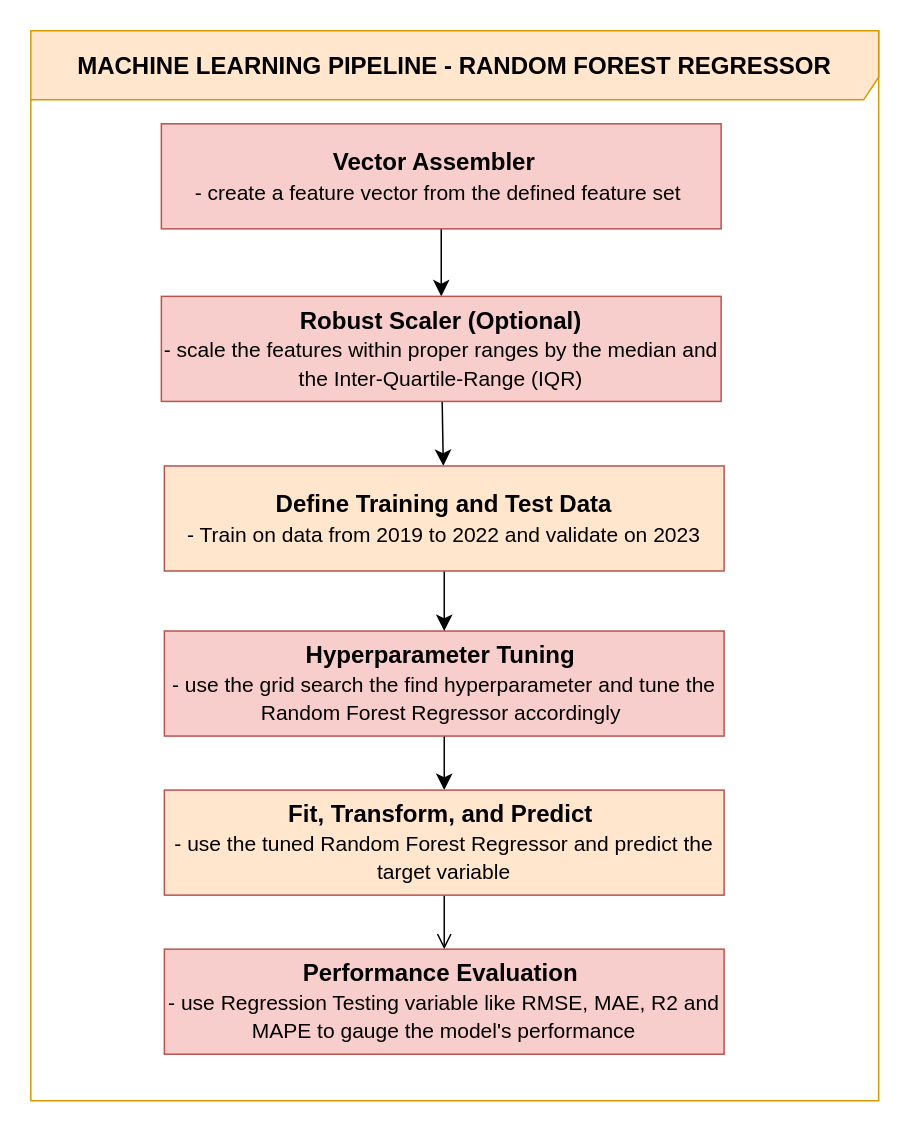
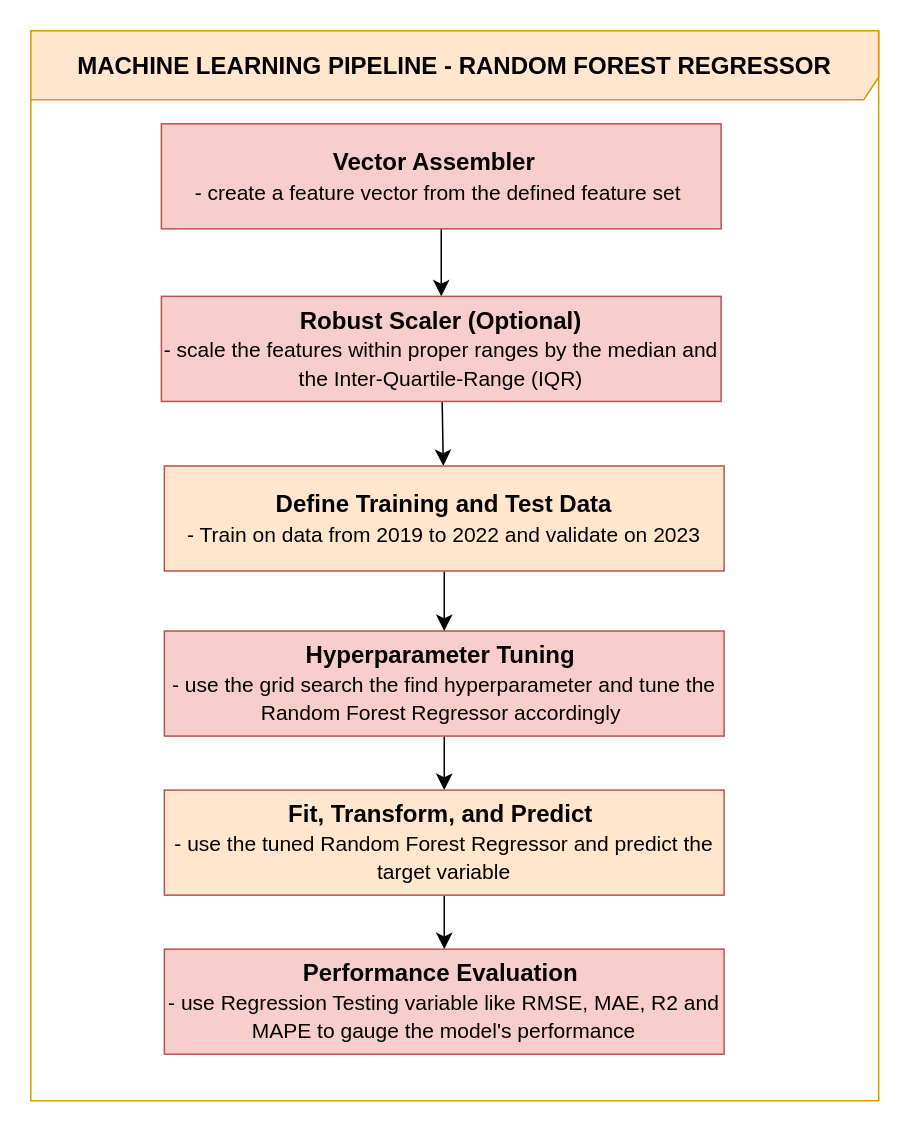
(444, 938) -> (444, 935)
